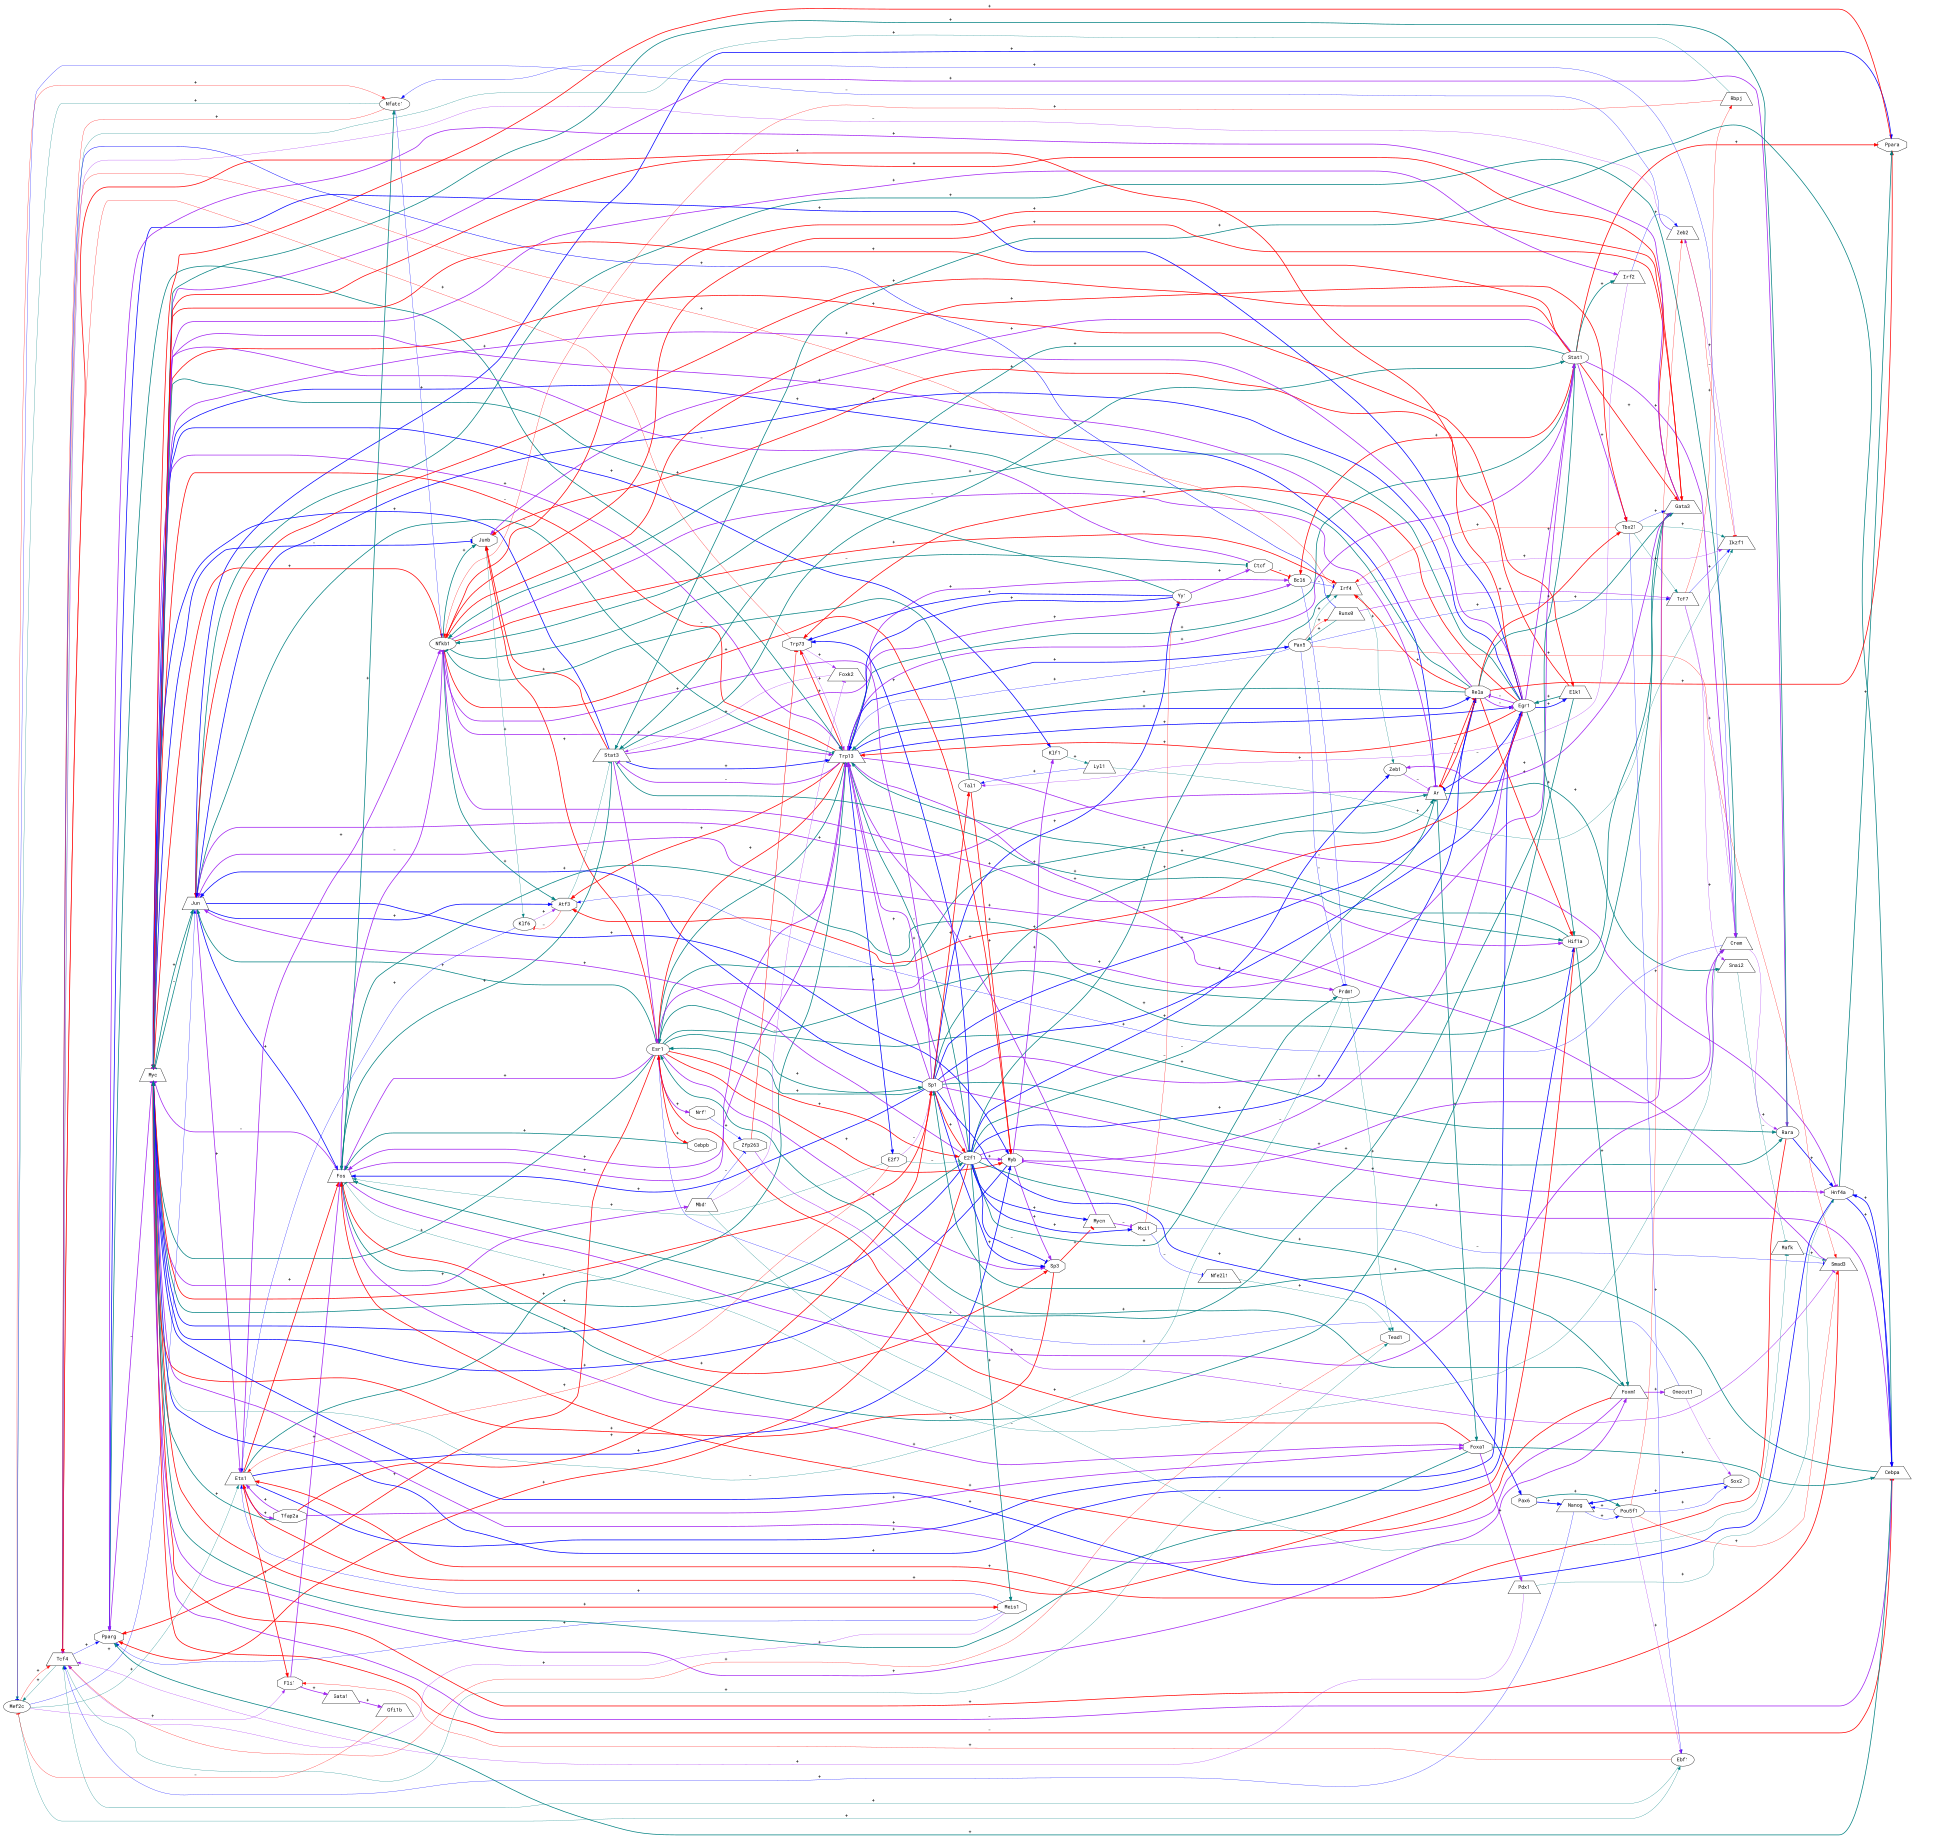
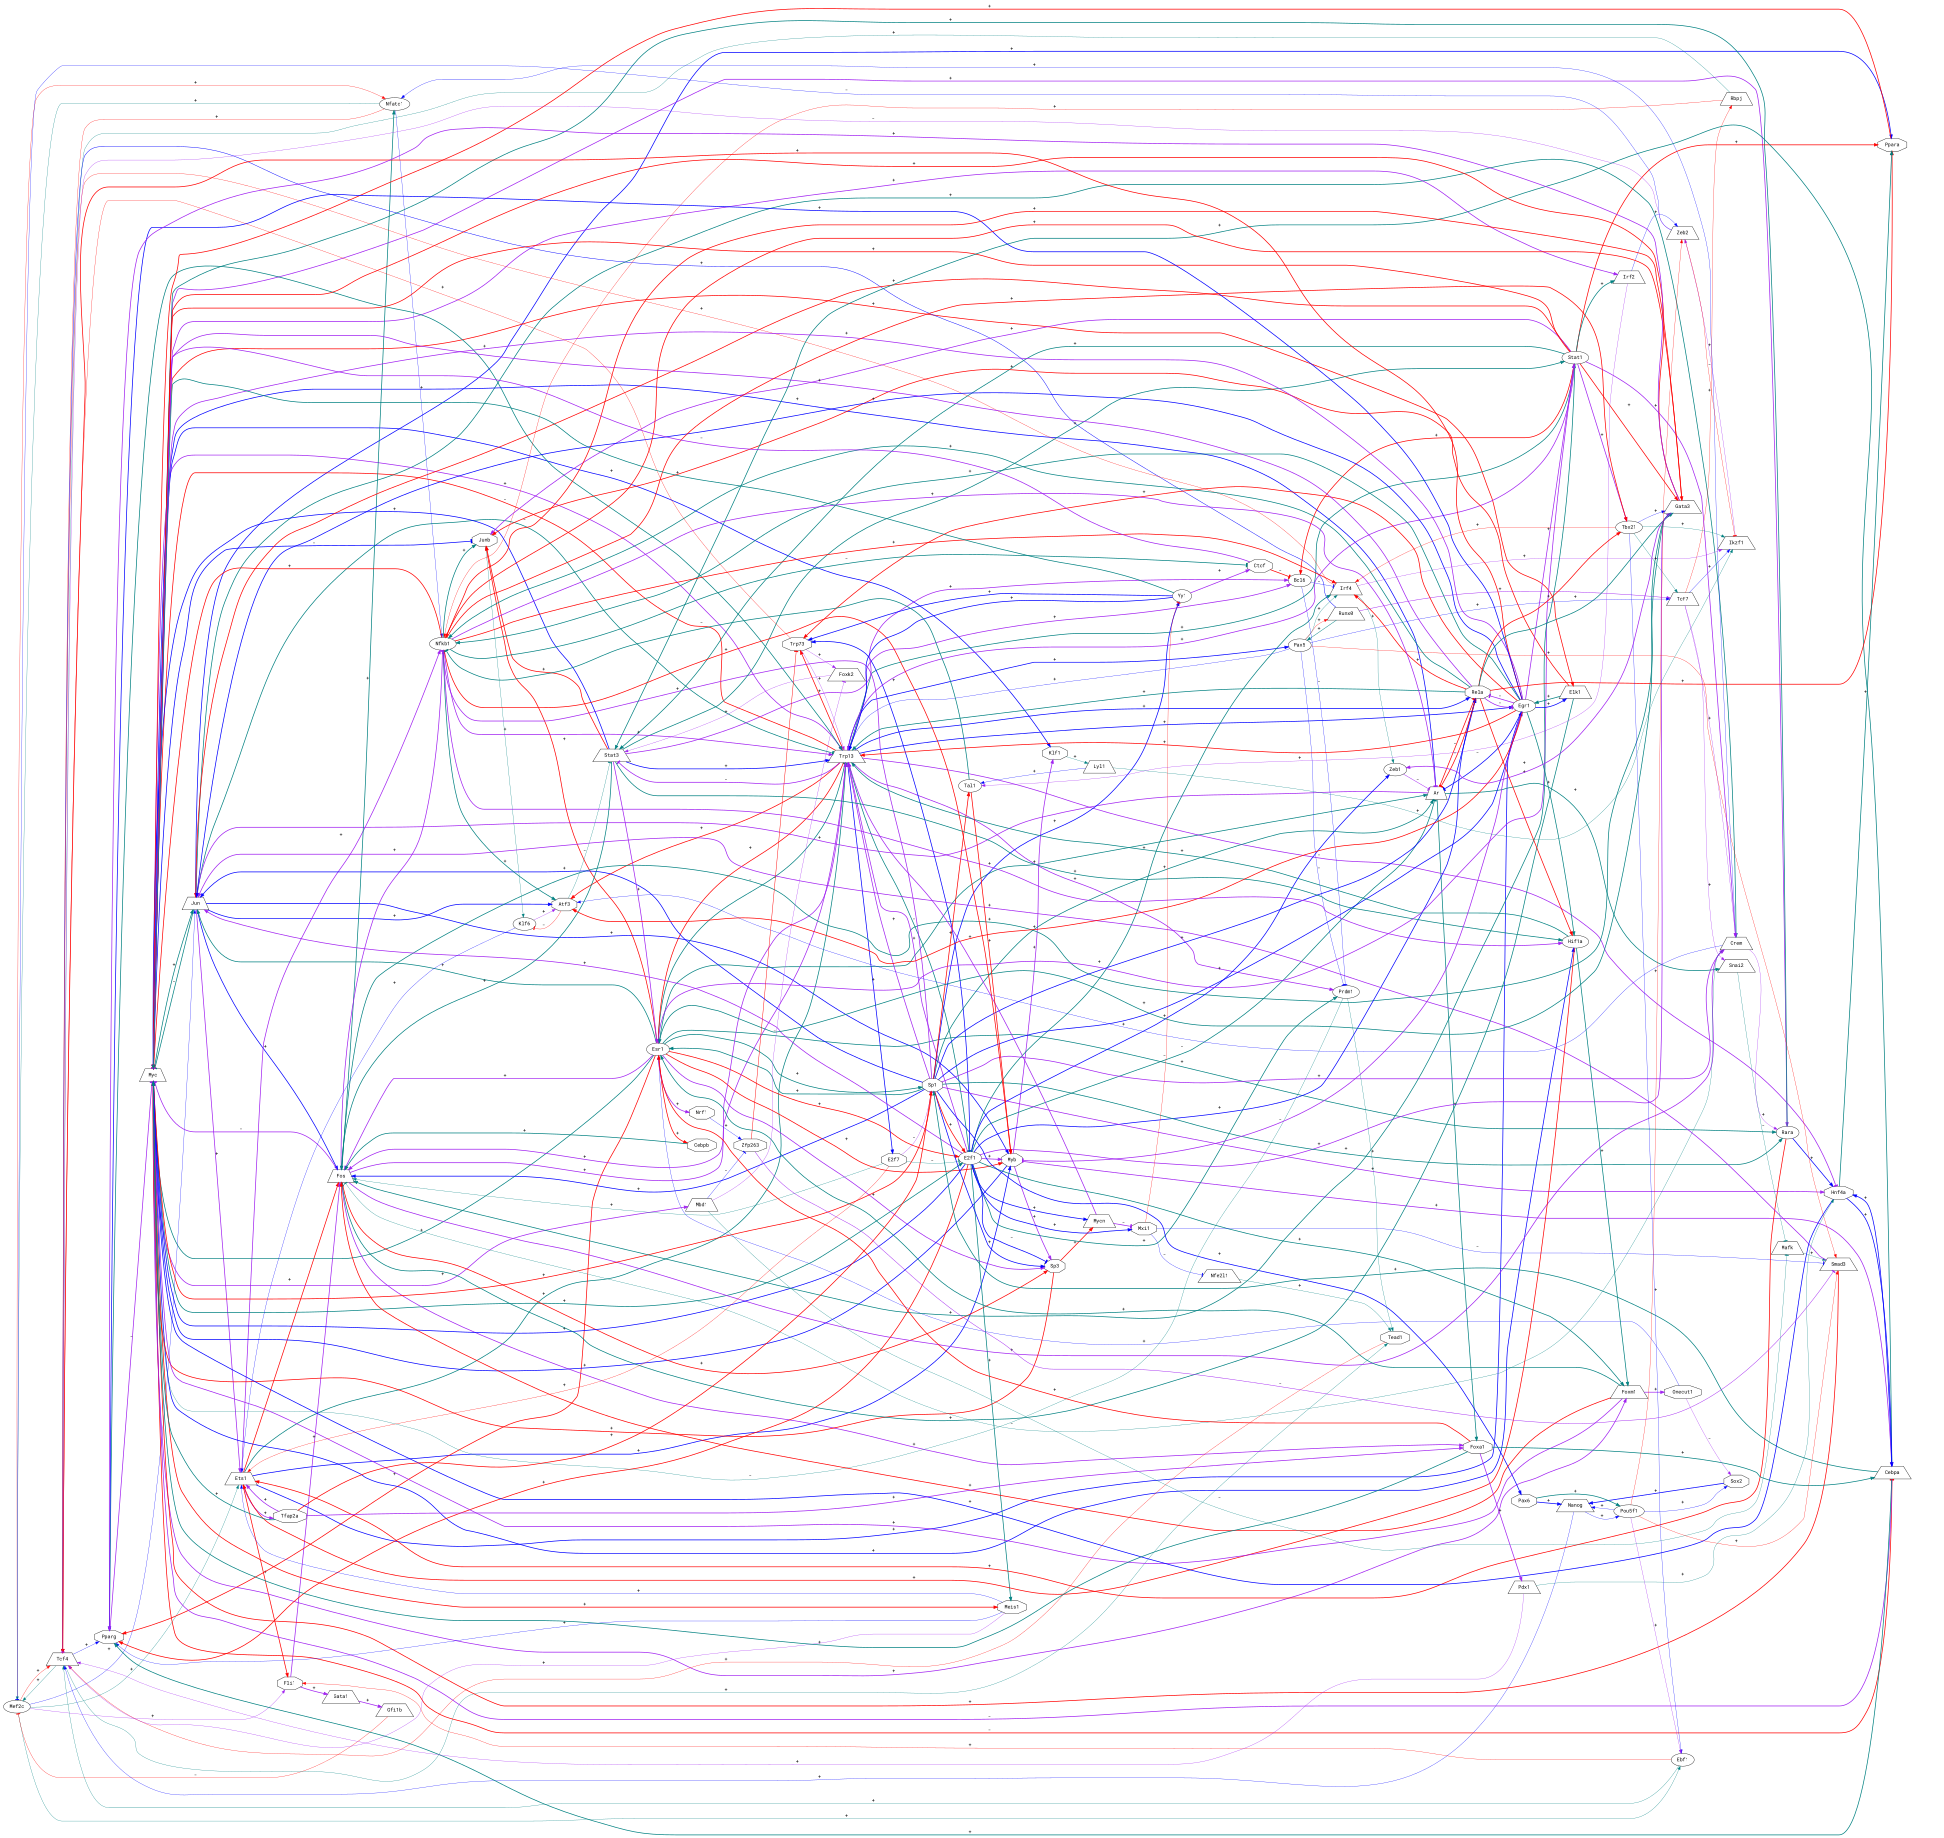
(932, 494) -> (932, 494)
(395, 850) -> (395, 850)
(1075, 1245) -> (1075, 1245)
